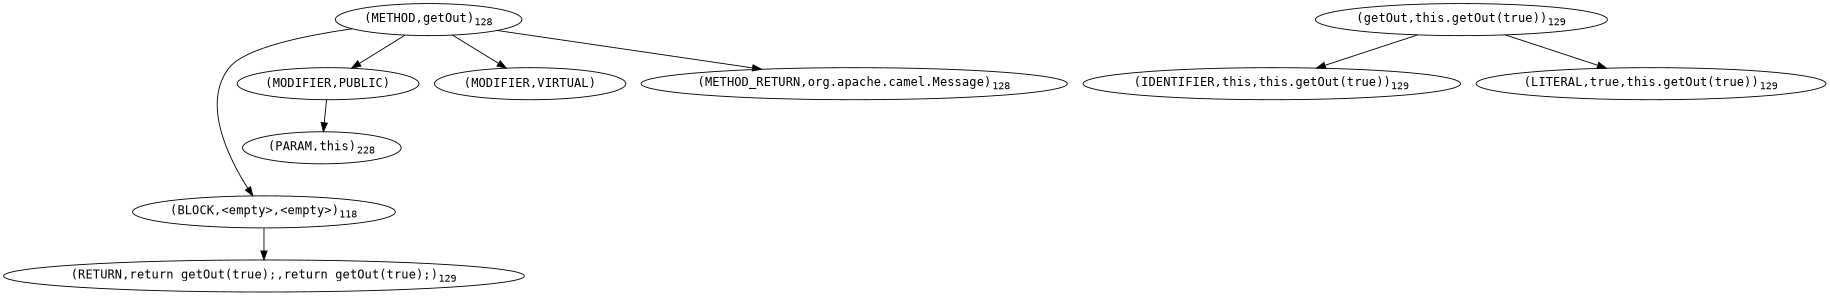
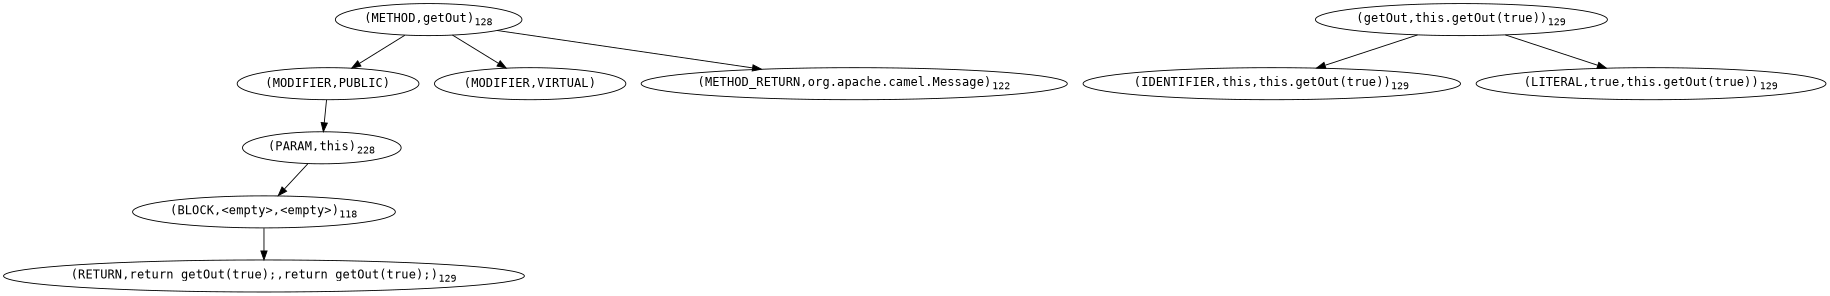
(230, 67) -> (296, 176)
(1002, 82) -> (1002, 82)
